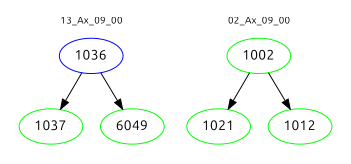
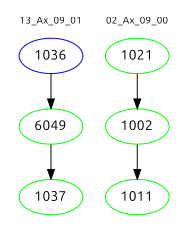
(92, 21) -> (51, 21)
(74, 87) -> (51, 157)
(241, 87) -> (137, 86)
(300, 126) -> (137, 197)
